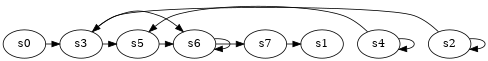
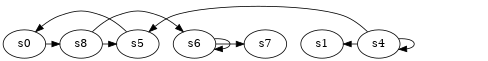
(81, 44) -> (81, 44)
(162, 44) -> (85, 11)
(290, 44) -> (354, 44)
(450, 44) -> none
